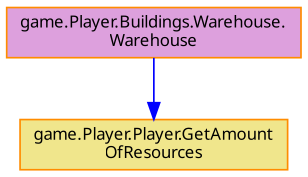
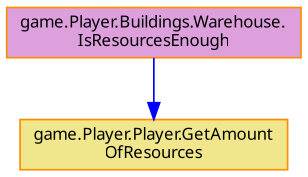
(154, 33) -> (154, 33)
